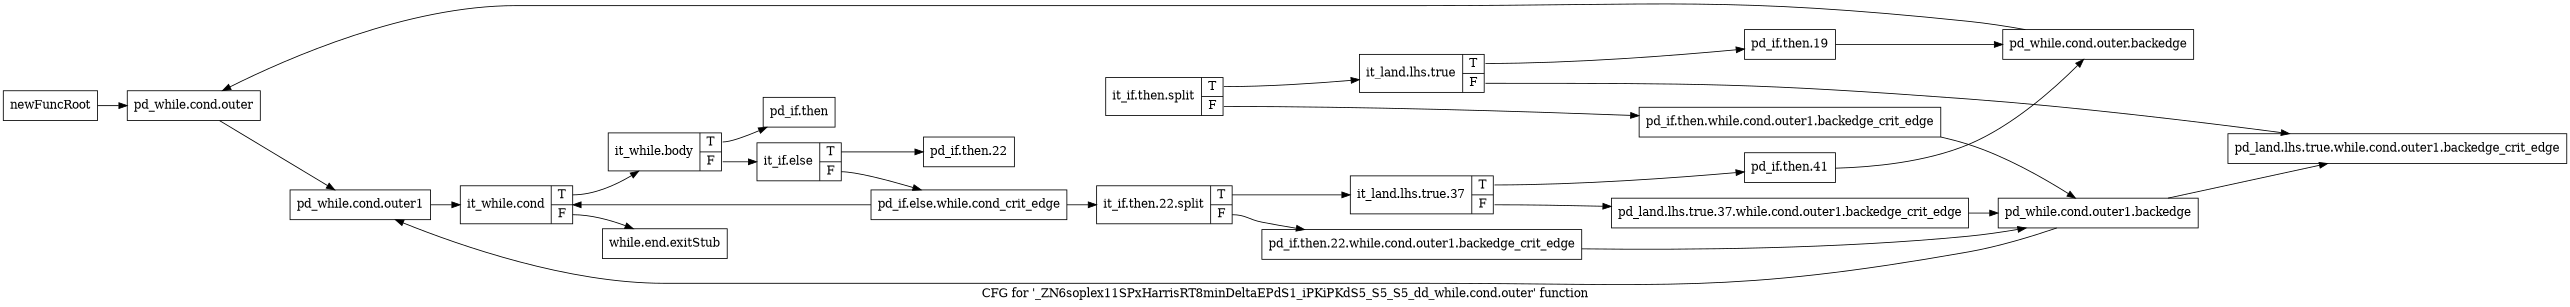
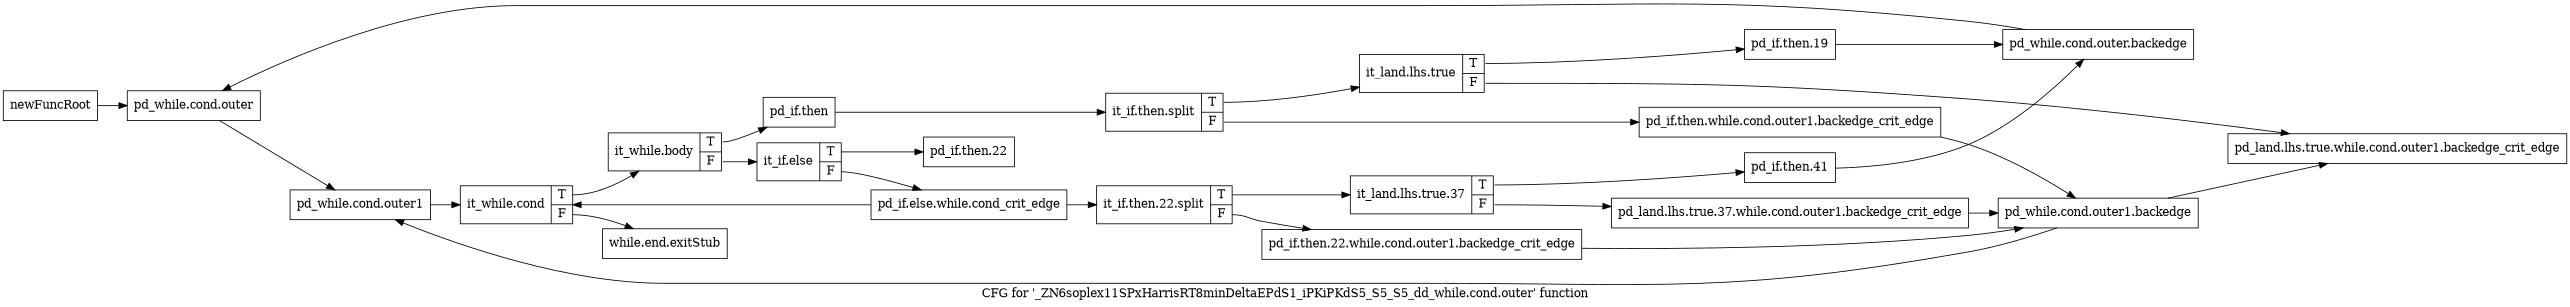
none -> (966, 112)
